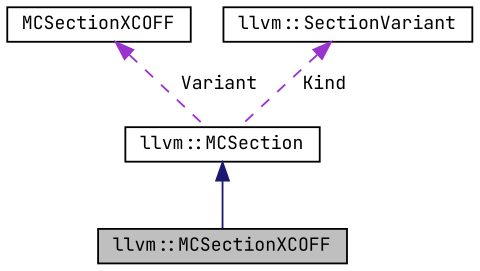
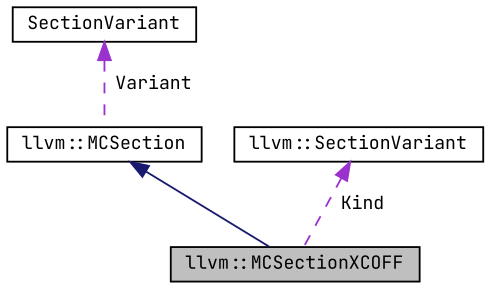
(99, 25) -> (104, 25)
(279, 91) -> (323, 212)
